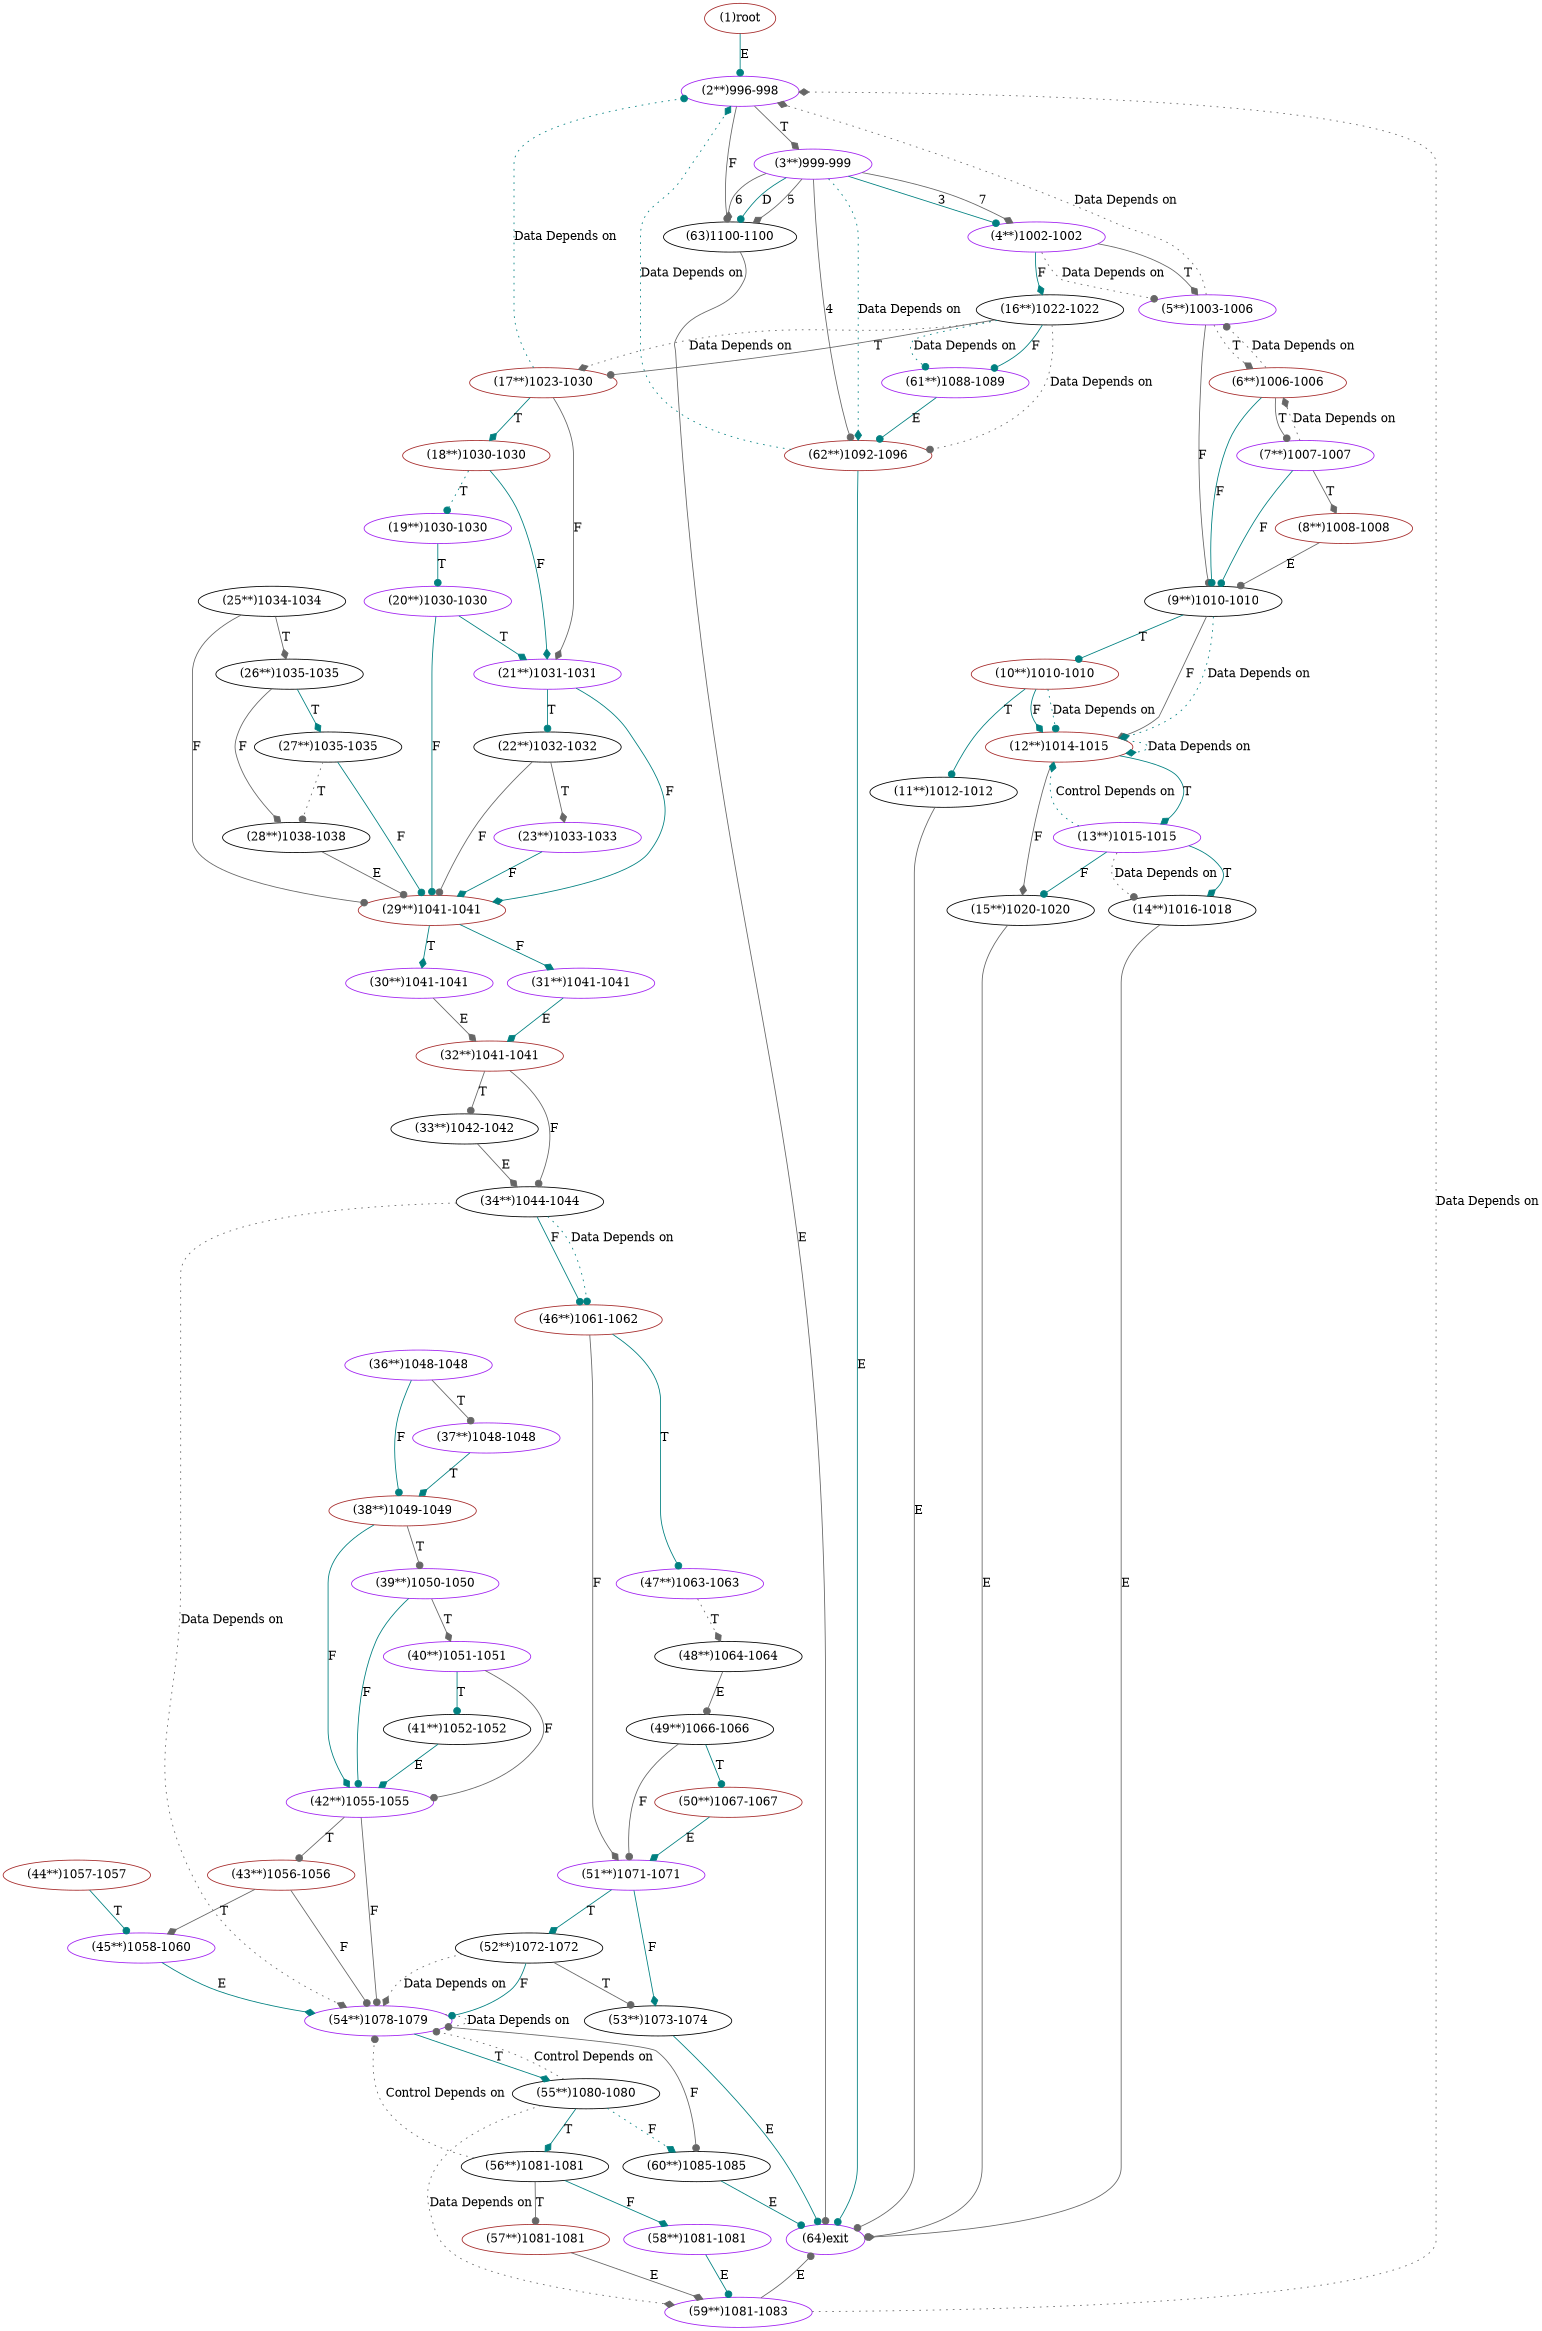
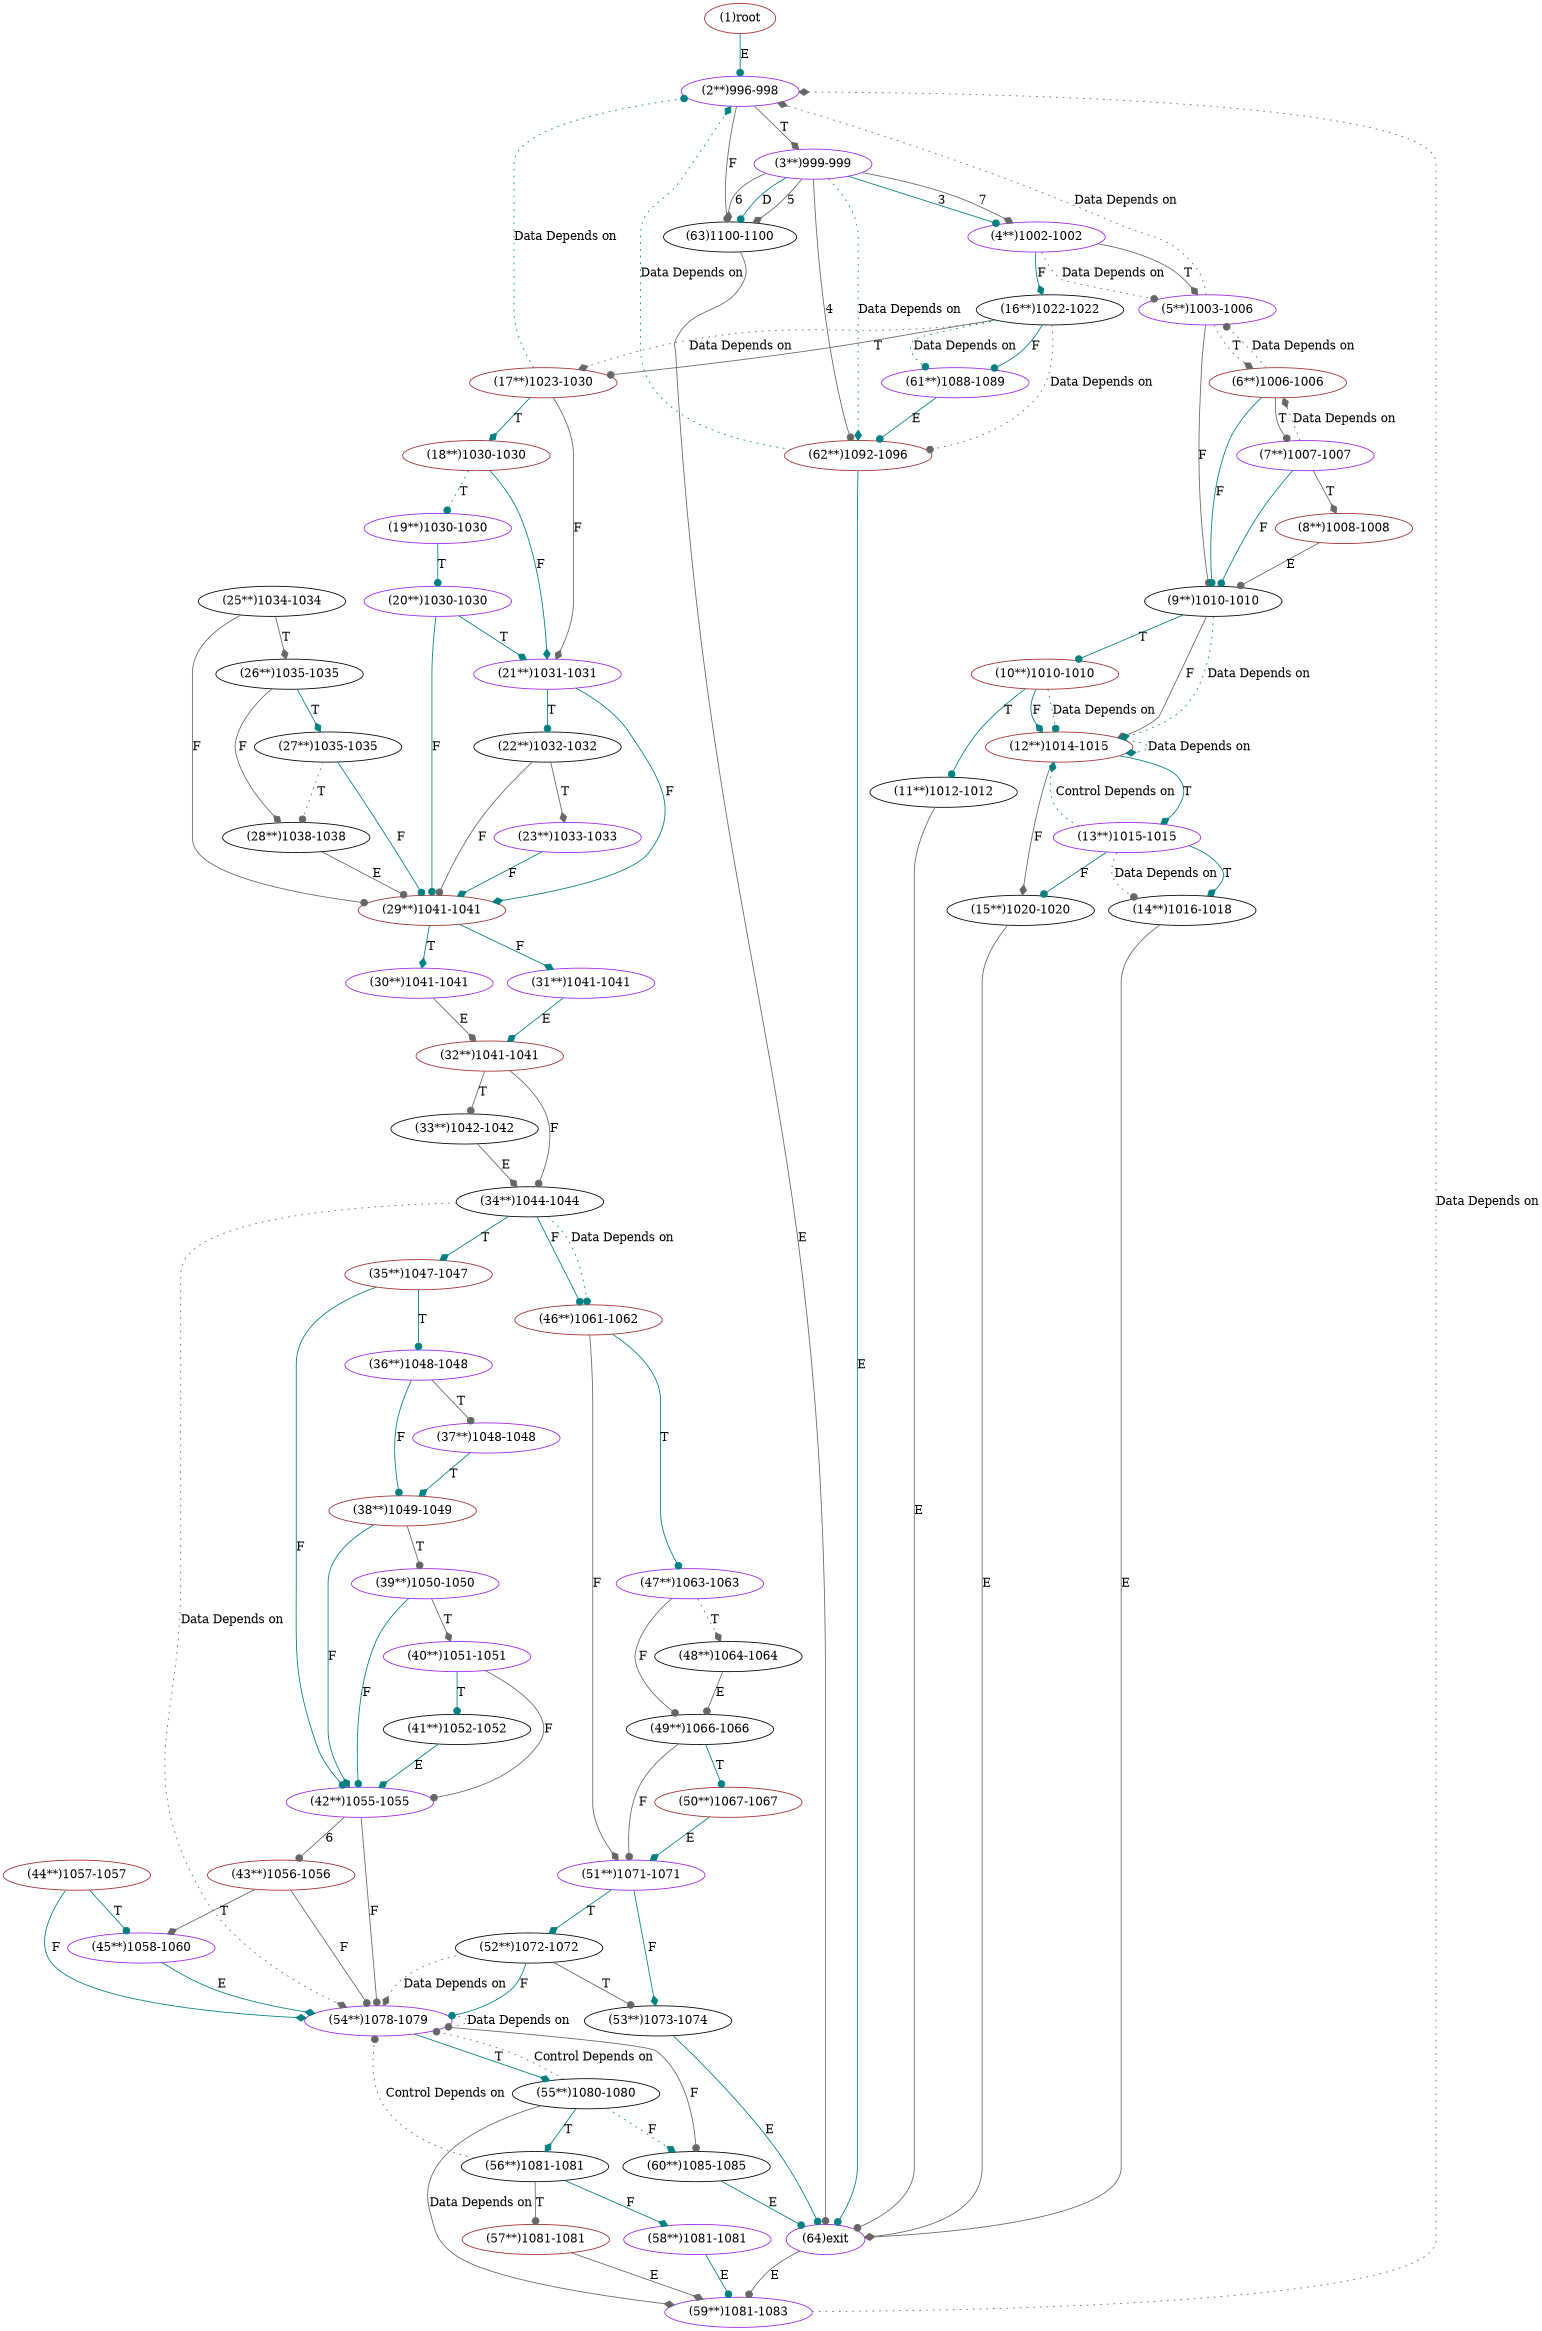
none -> (419, 1275)
(982, 1613) -> (982, 1613)
none -> (635, 1655)
(330, 1839) -> (330, 1839)
none -> (131, 1998)
(453, 2253) -> (453, 2253)
(786, 2280) -> (773, 2268)
